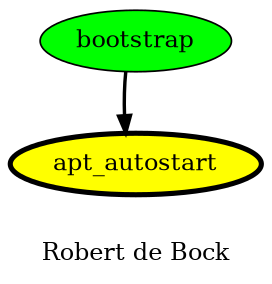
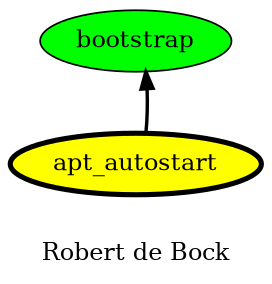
(124, 94) -> (147, 111)
